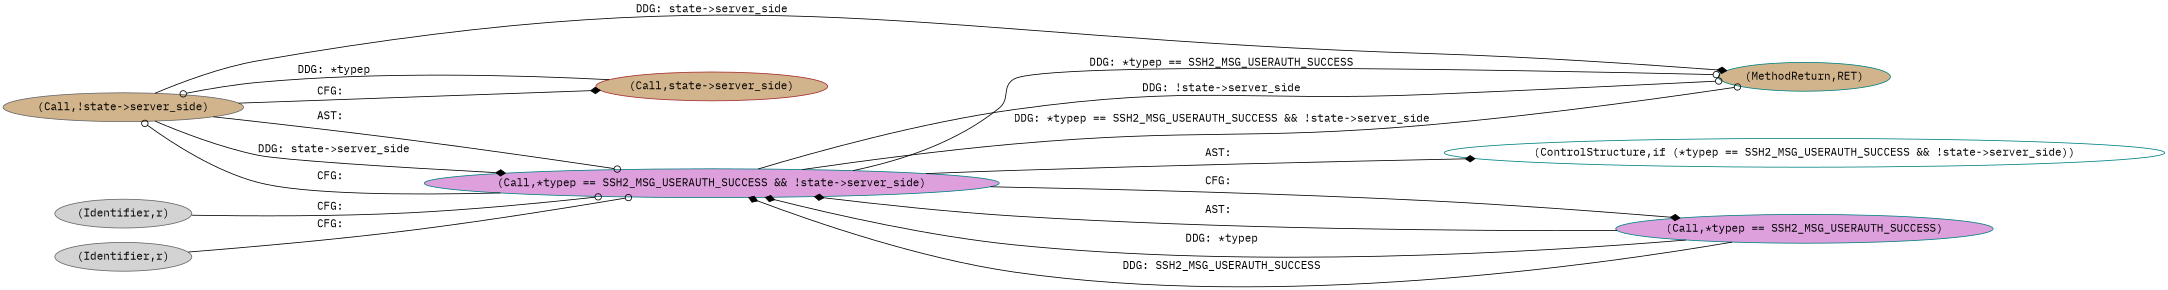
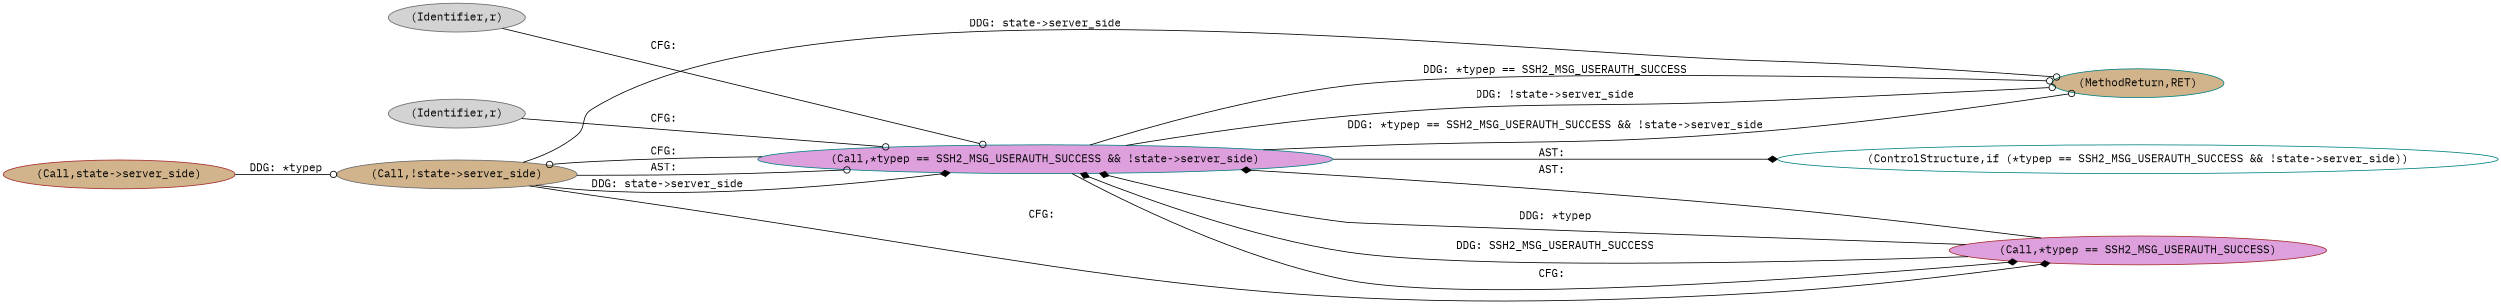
(933, 23) -> (1272, 34)
(414, 97) -> (1282, 293)
(1804, 229) -> (2138, 250)
